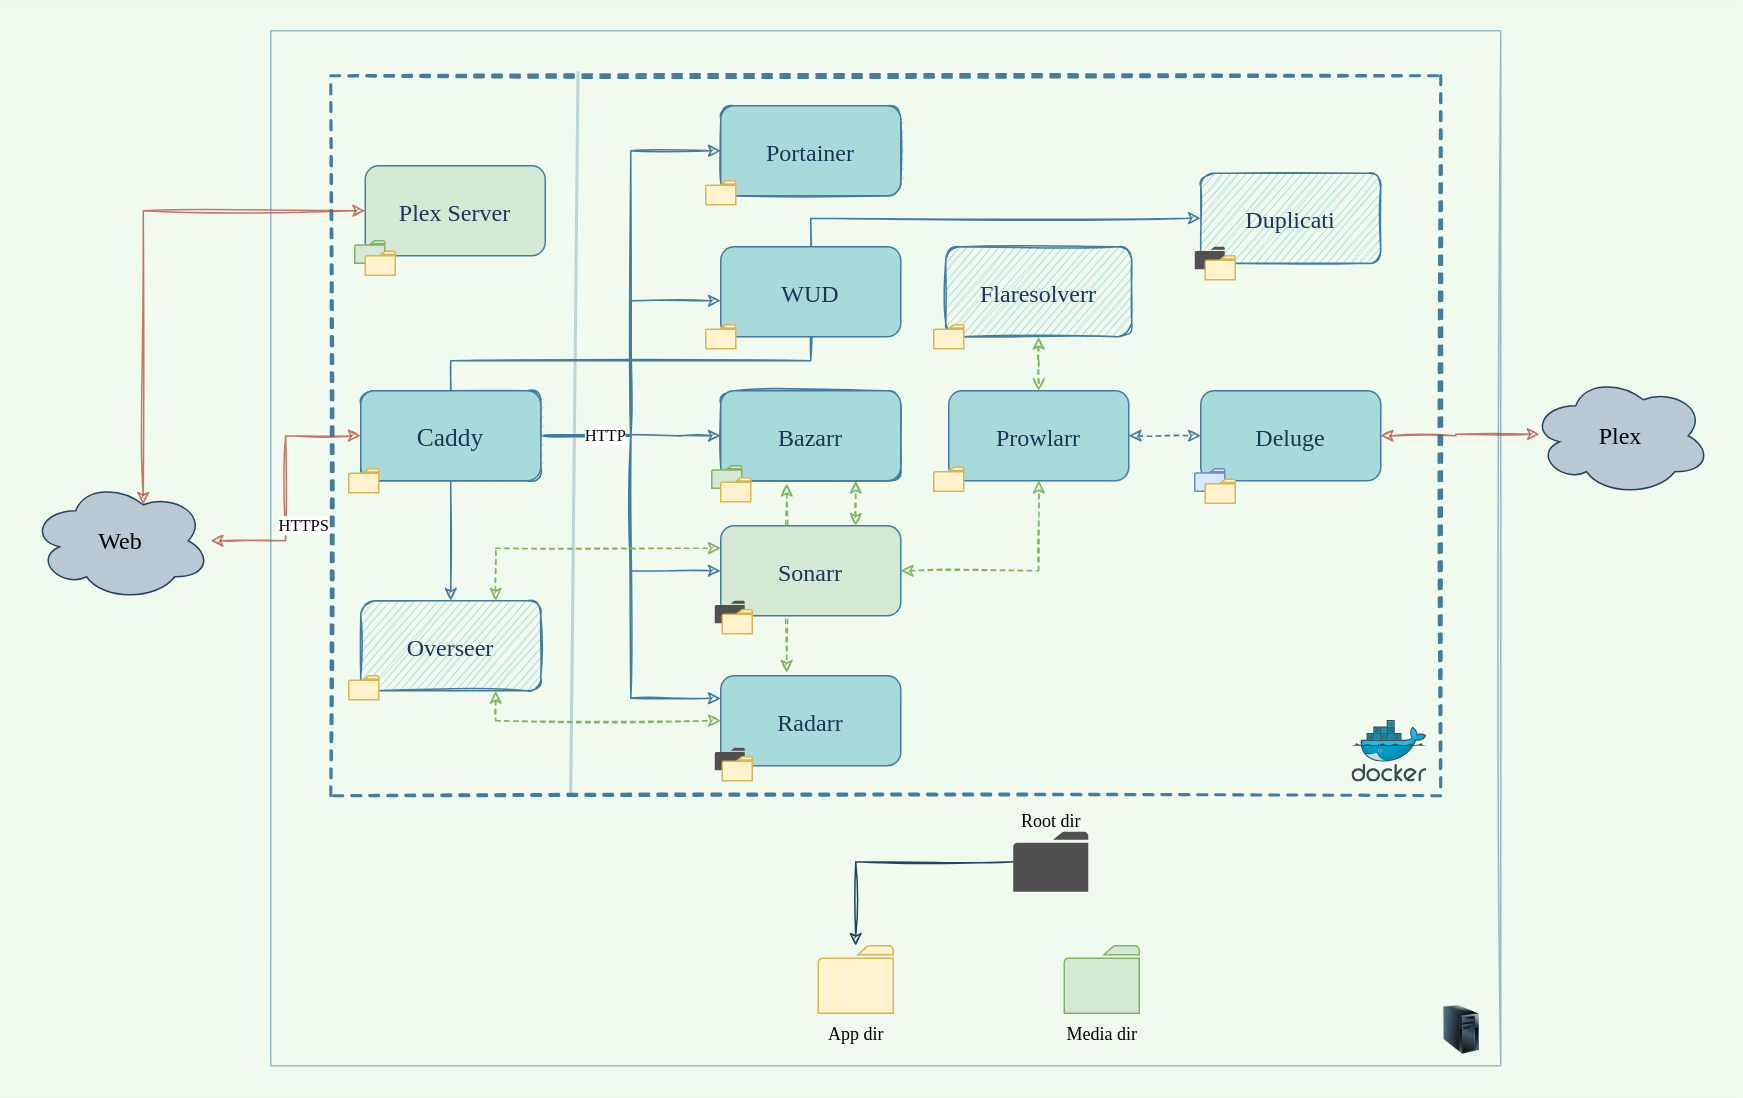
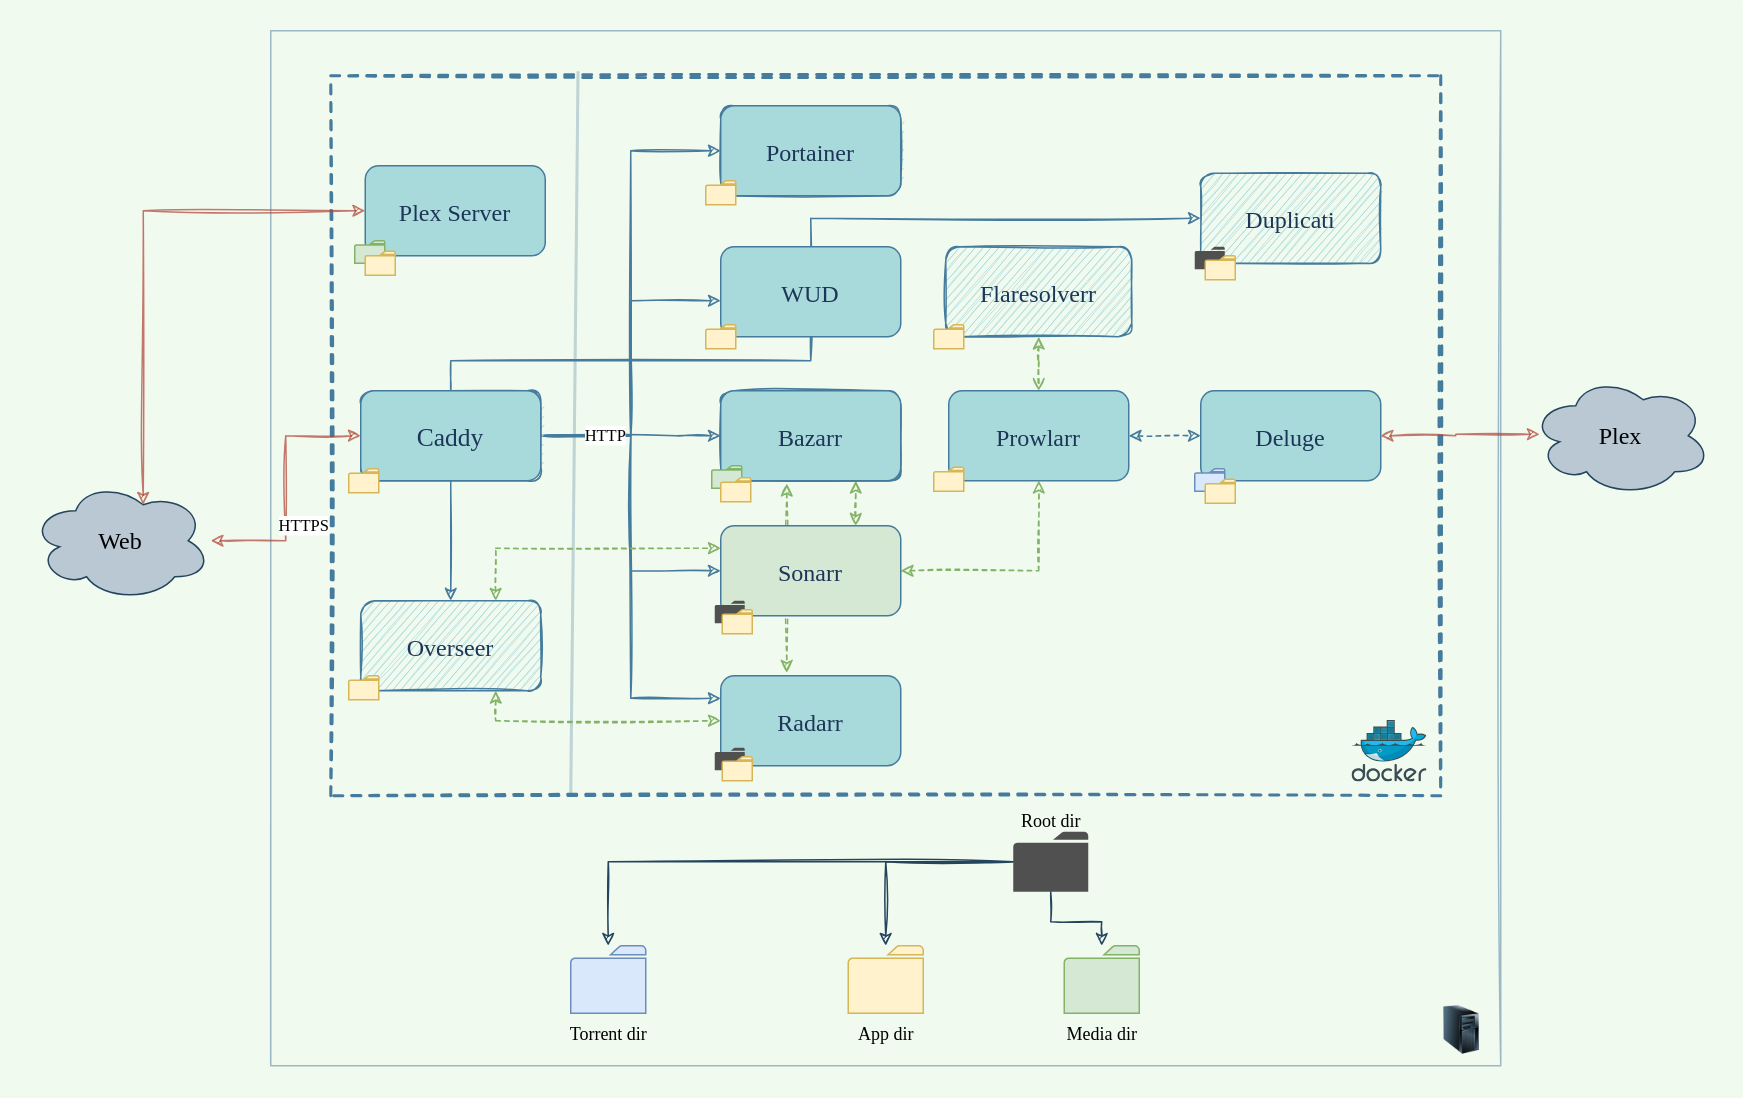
(455, 211) -> (455, 211)
none -> (694, 862)
none -> (1068, 922)
none -> (608, 980)
(856, 980) -> (886, 980)
